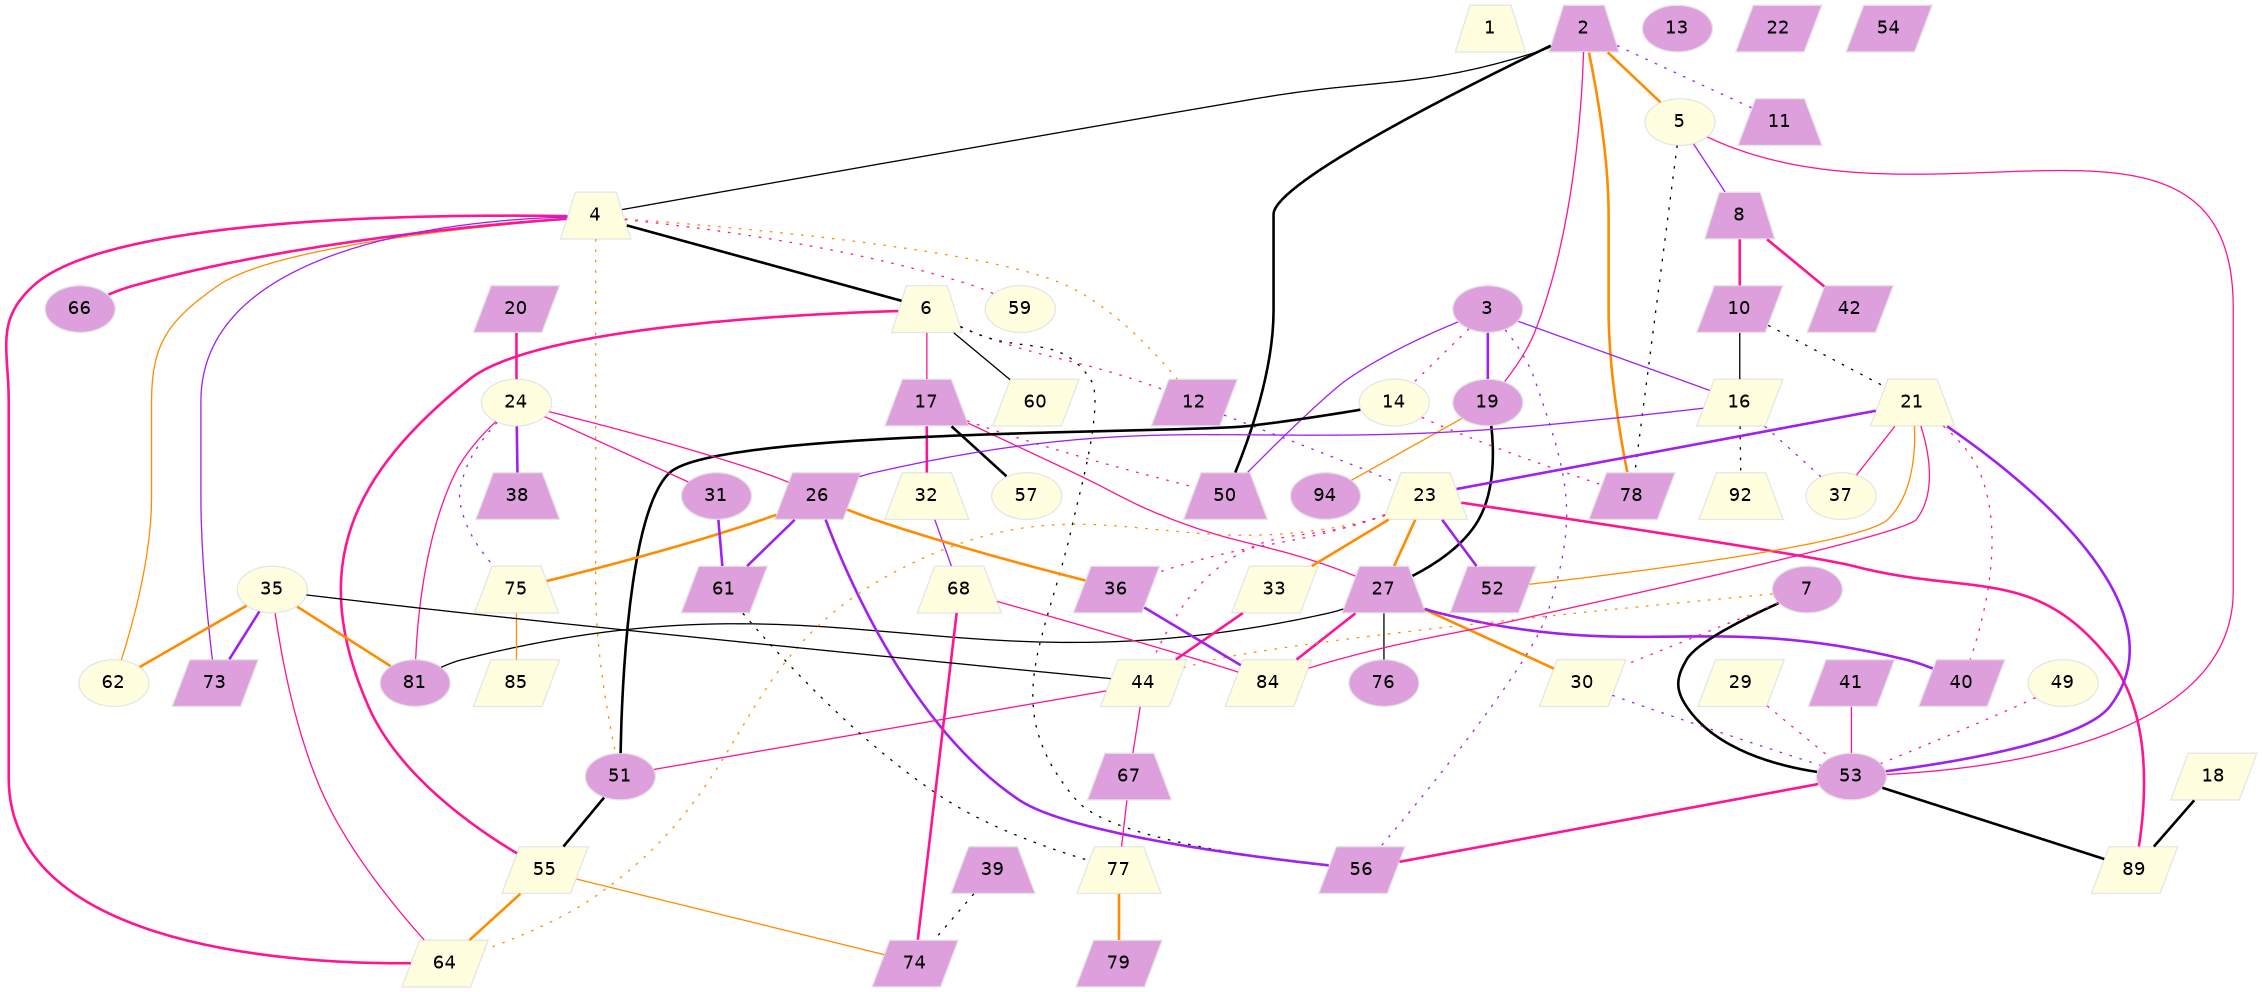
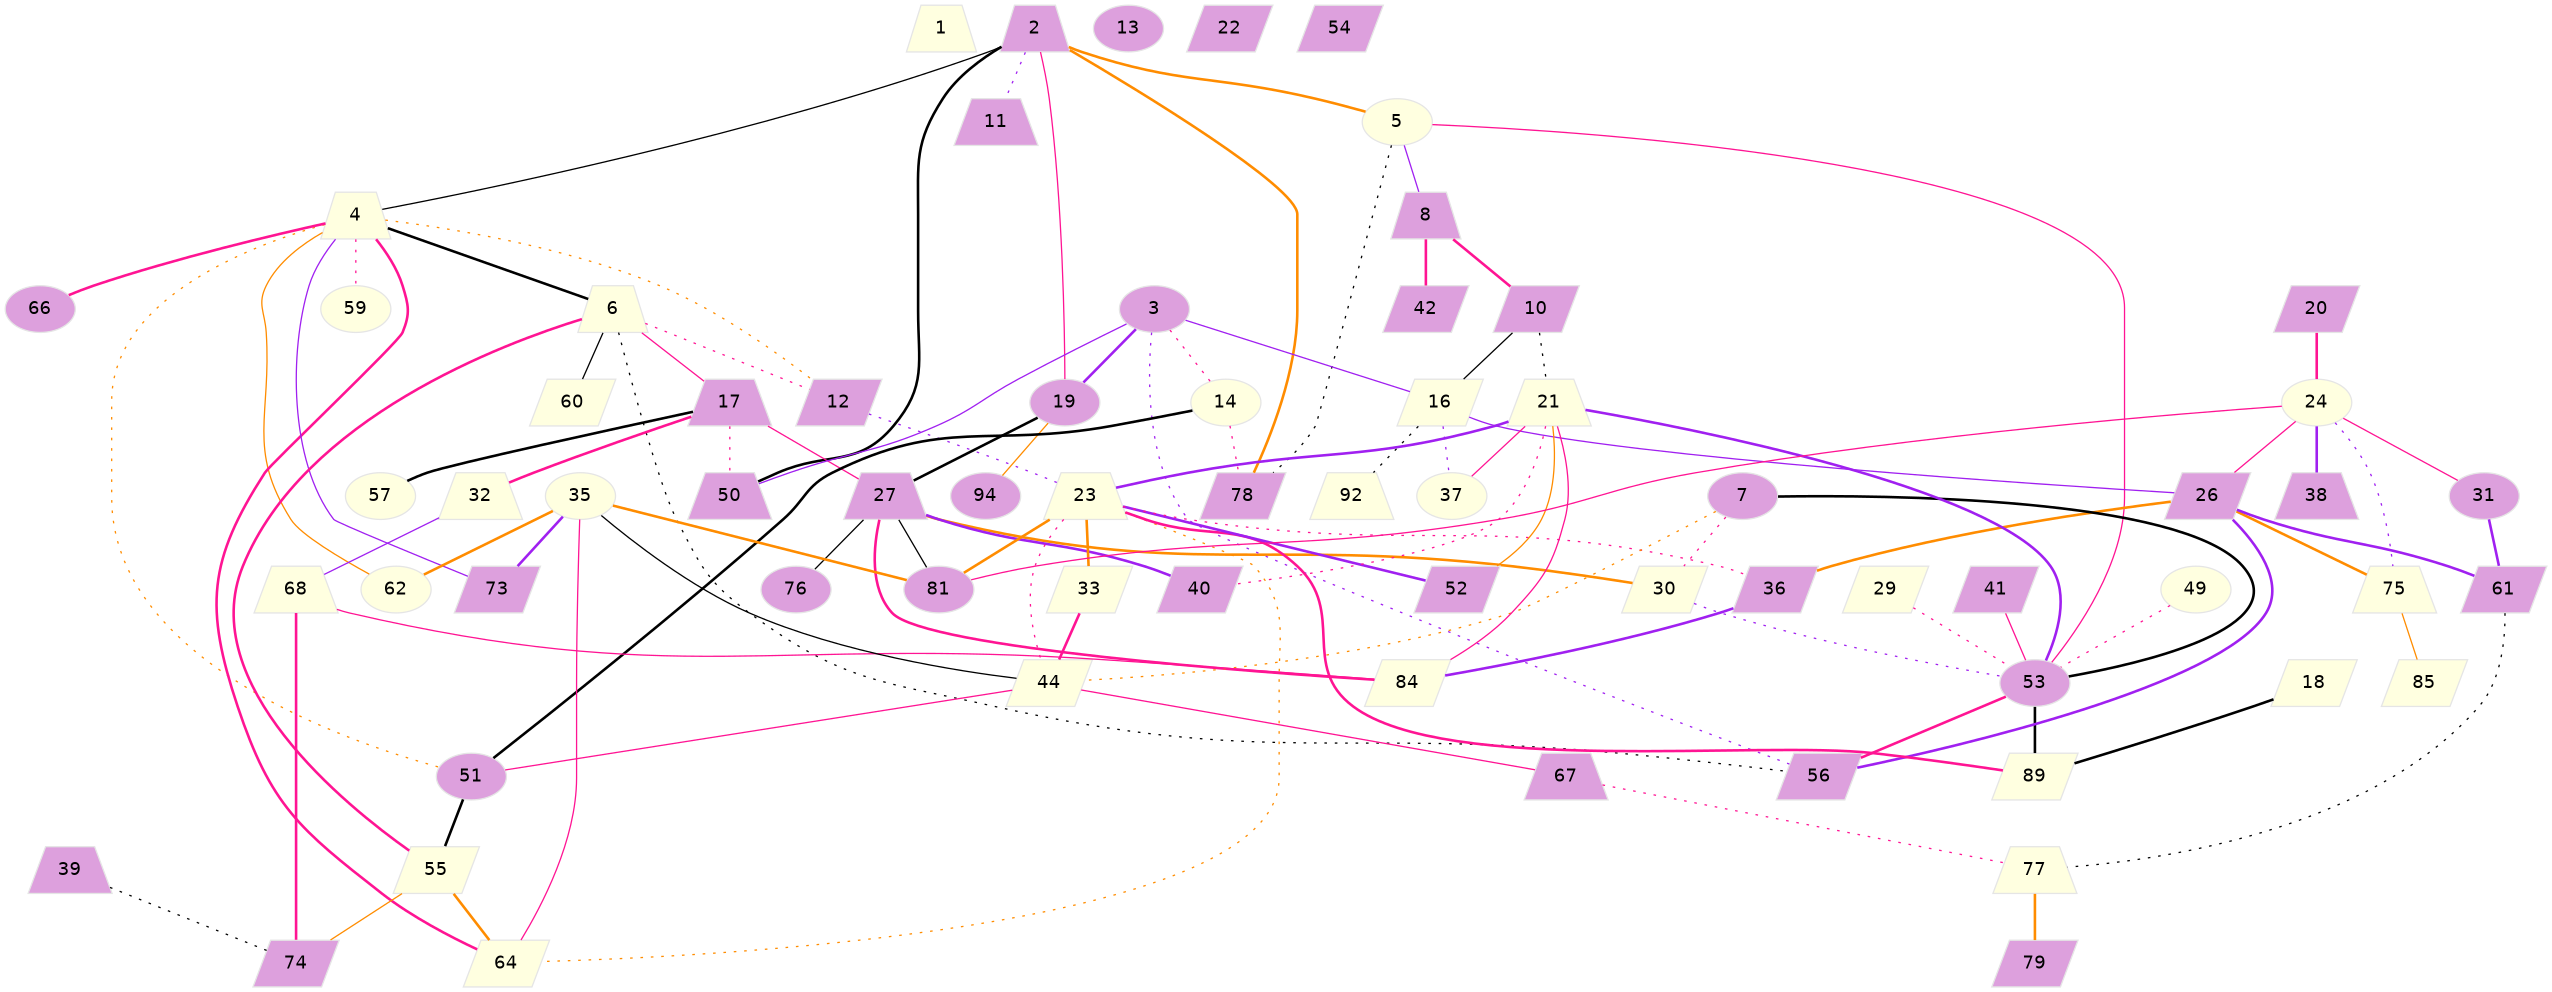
(1405, 543) -> (1007, 546)
(1125, 818) -> (1803, 824)
